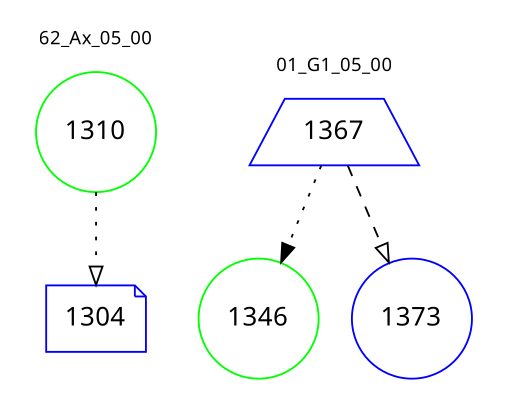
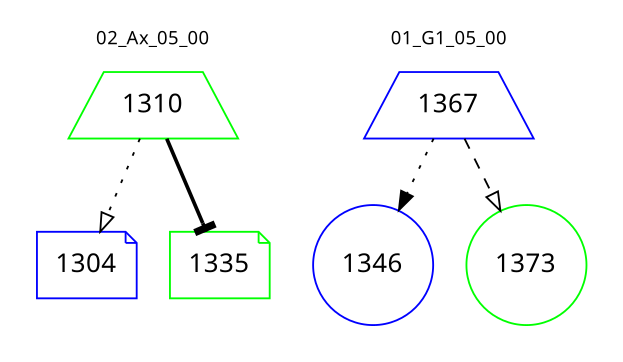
(96, 40) -> (153, 40)
(96, 132) -> (153, 105)
none -> (220, 265)
(259, 319) -> (373, 265)
(412, 319) -> (526, 265)
